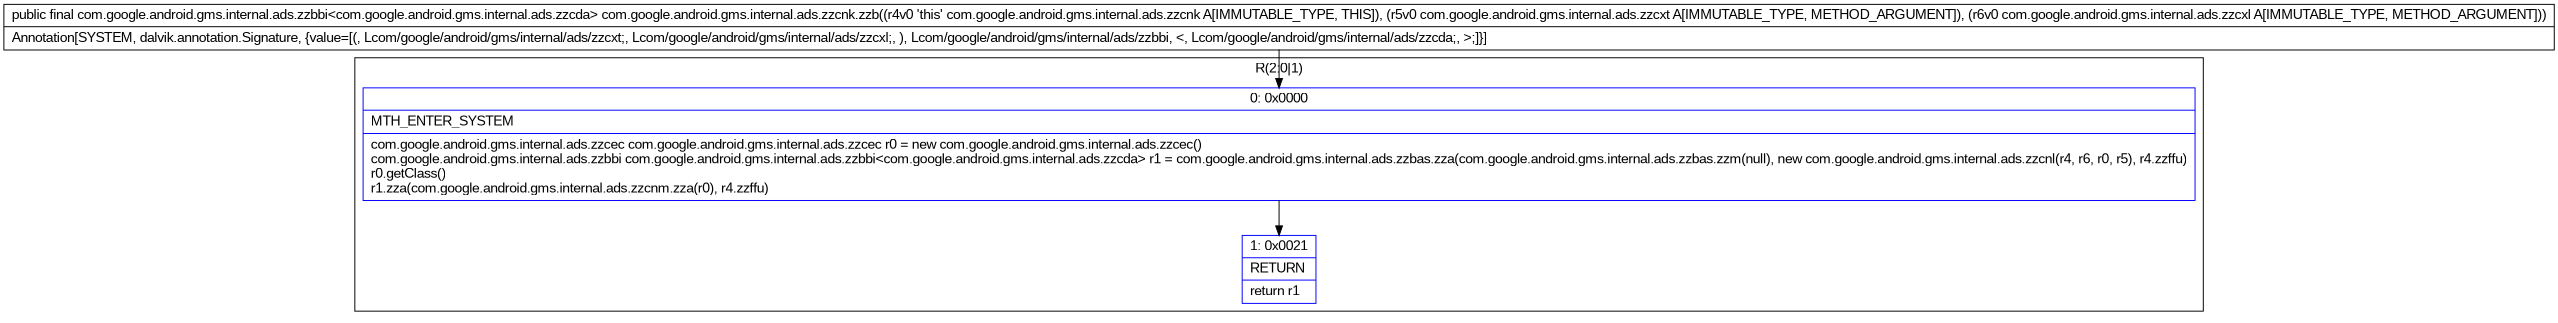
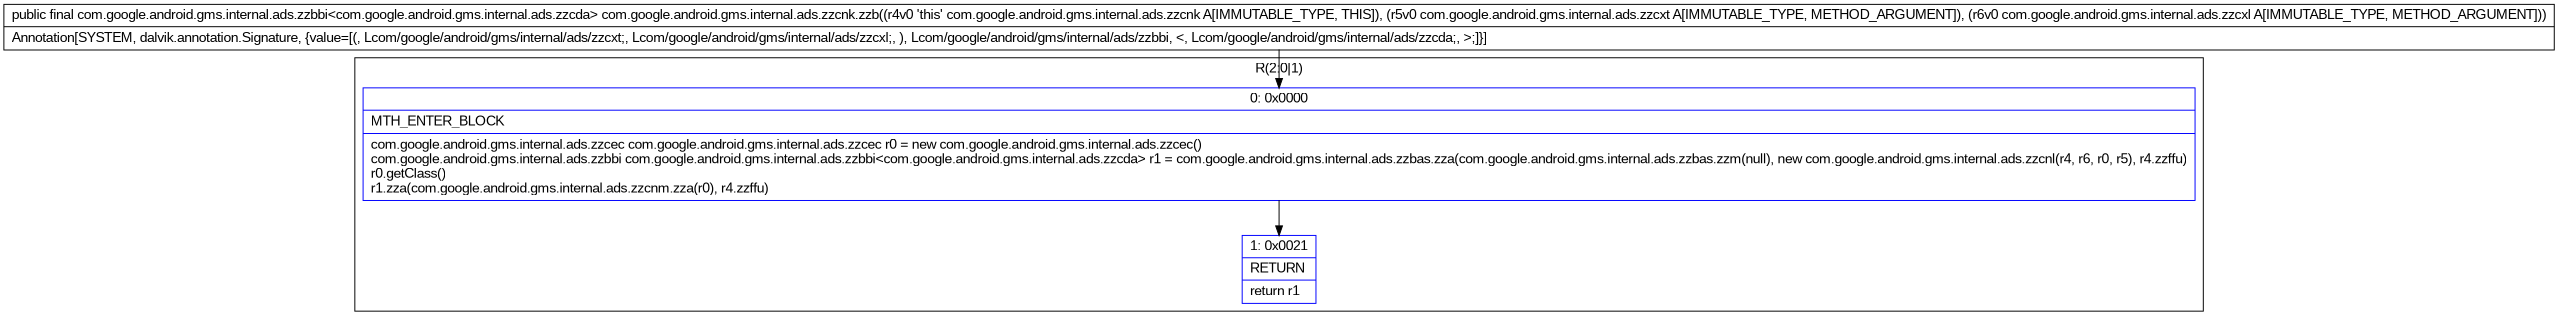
(443, 121) -> (438, 121)
